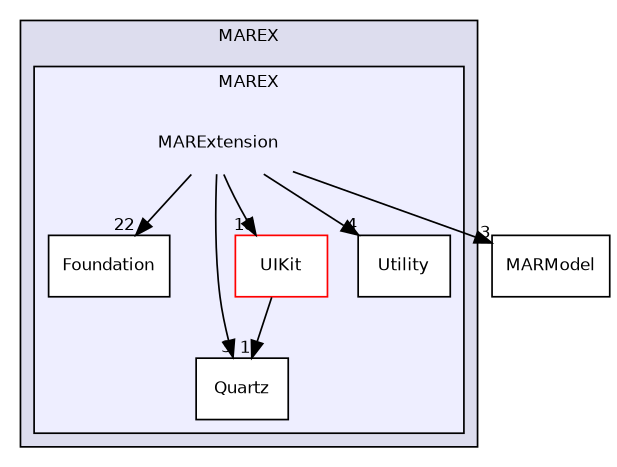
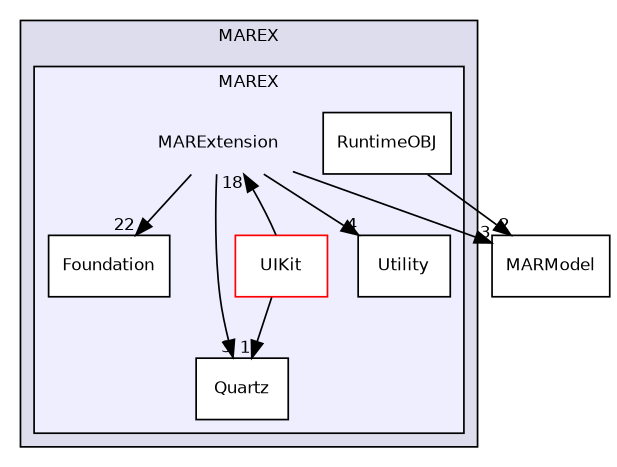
none -> (387, 143)
(235, 198) -> (265, 212)
